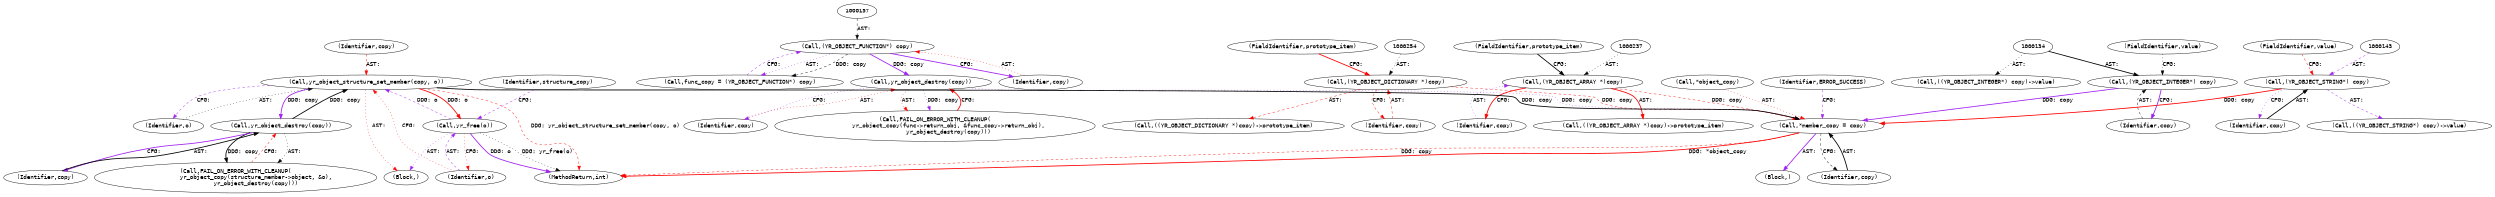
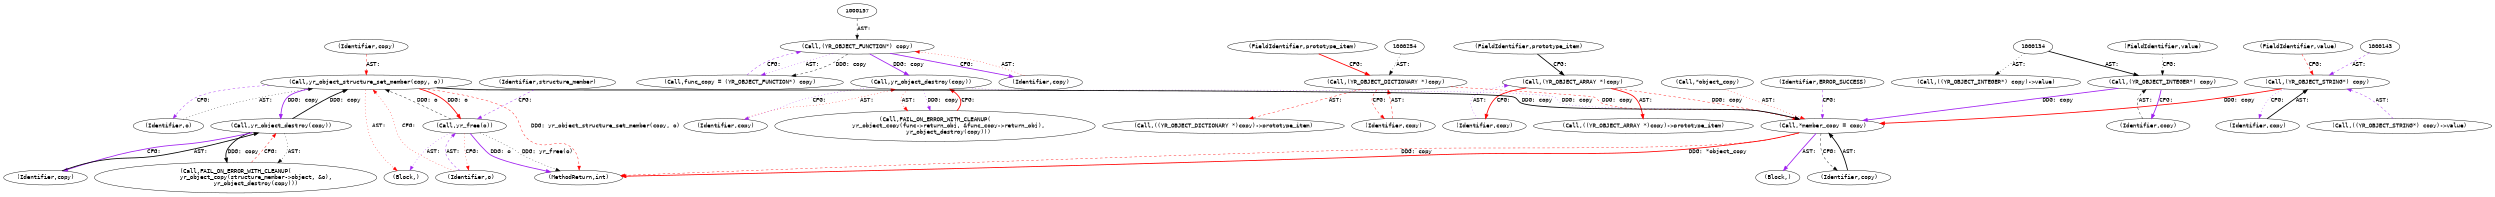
(1631, 47) -> none
(547, 82) -> (547, 82)
(420, 105) -> (420, 105)
(2352, 105) -> (2374, 102)
